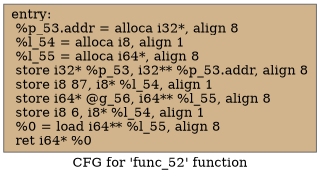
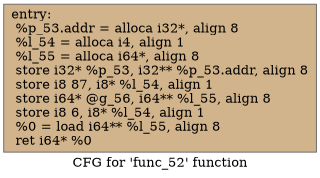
(98, 43) -> (98, 43)
